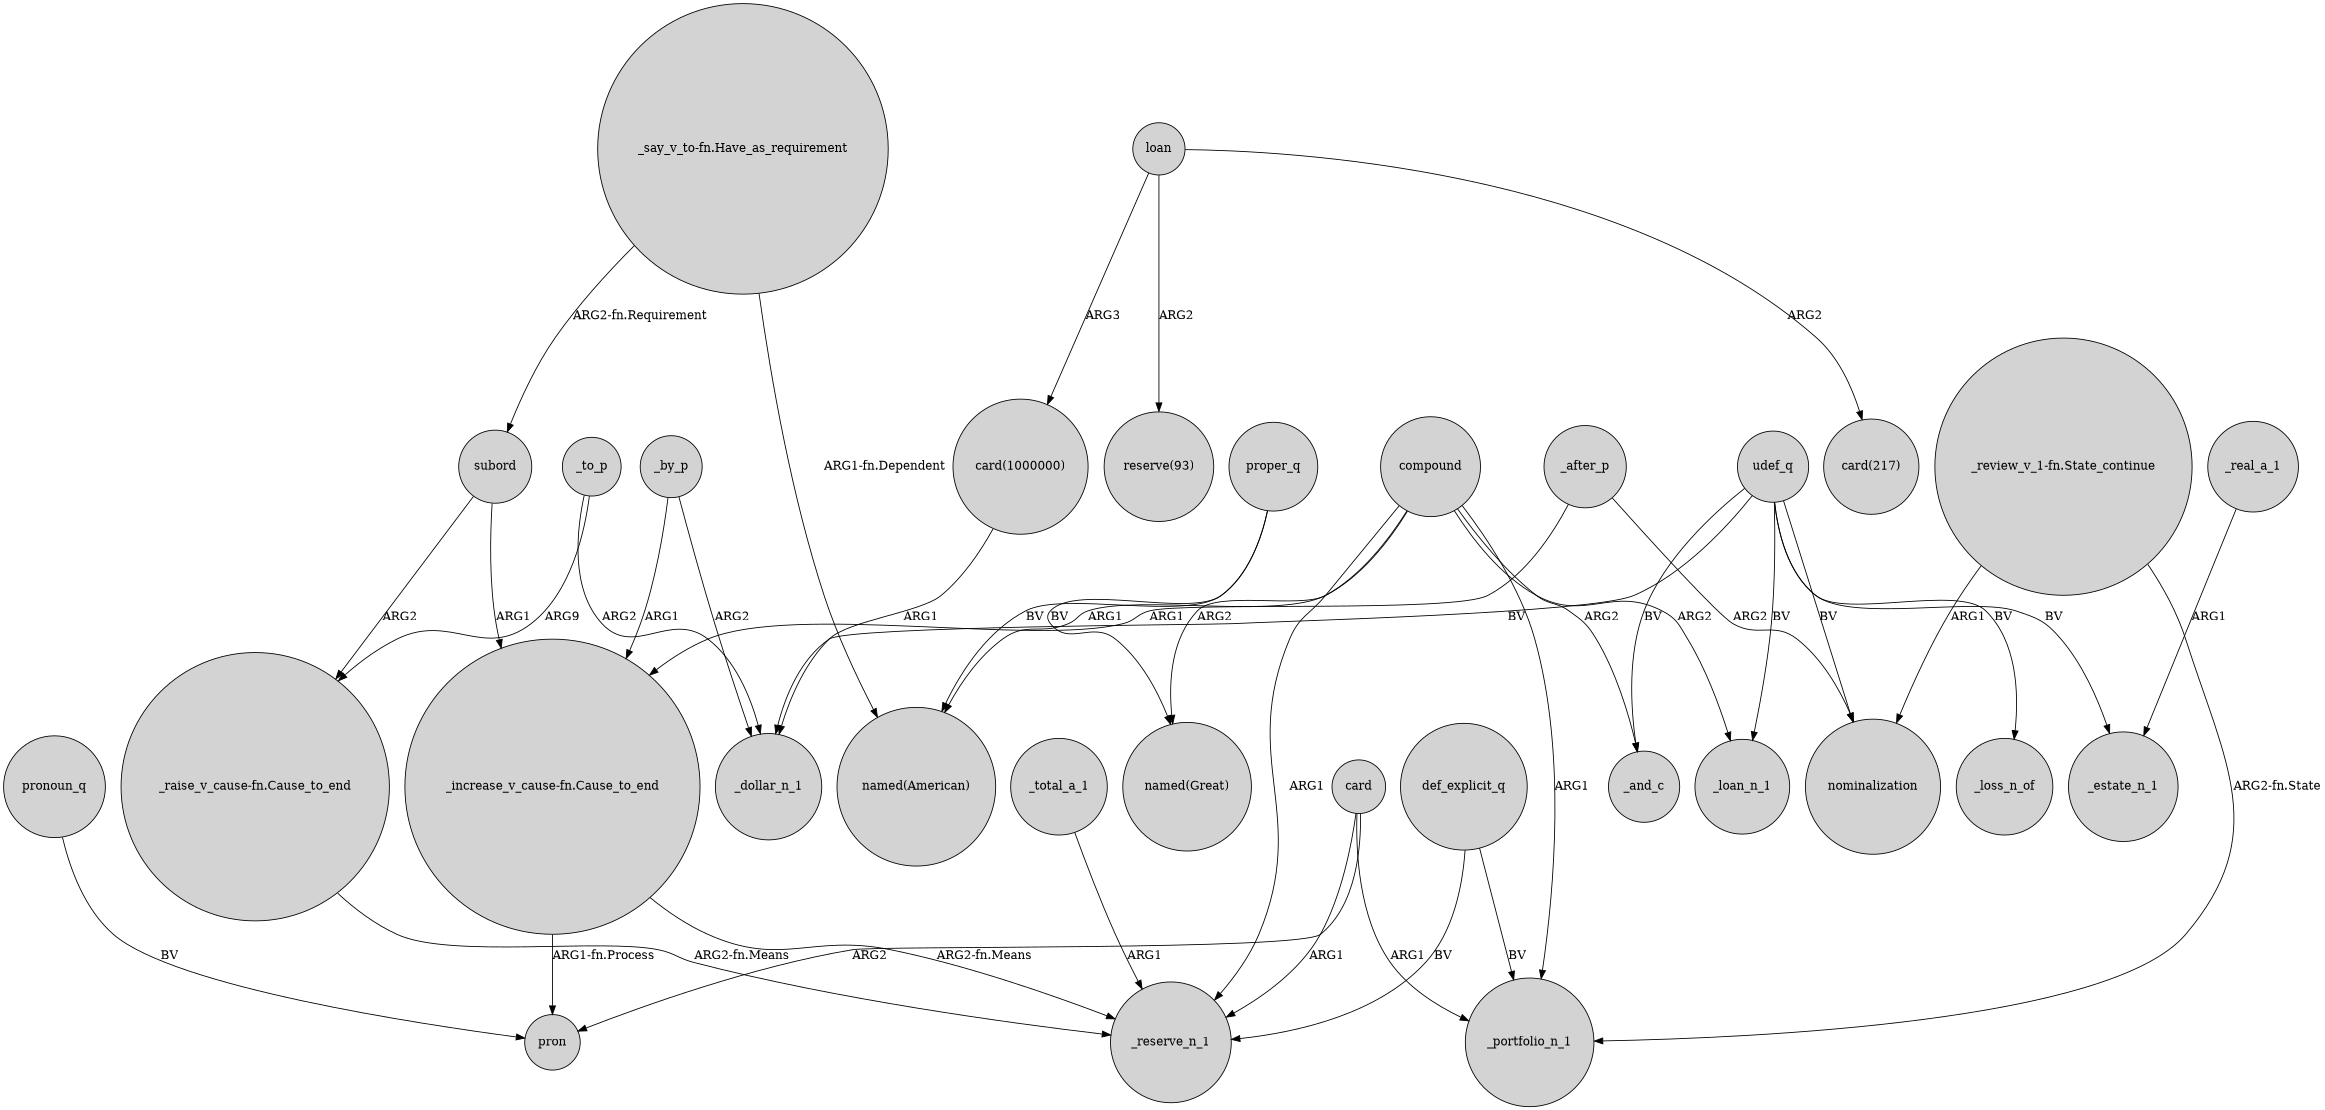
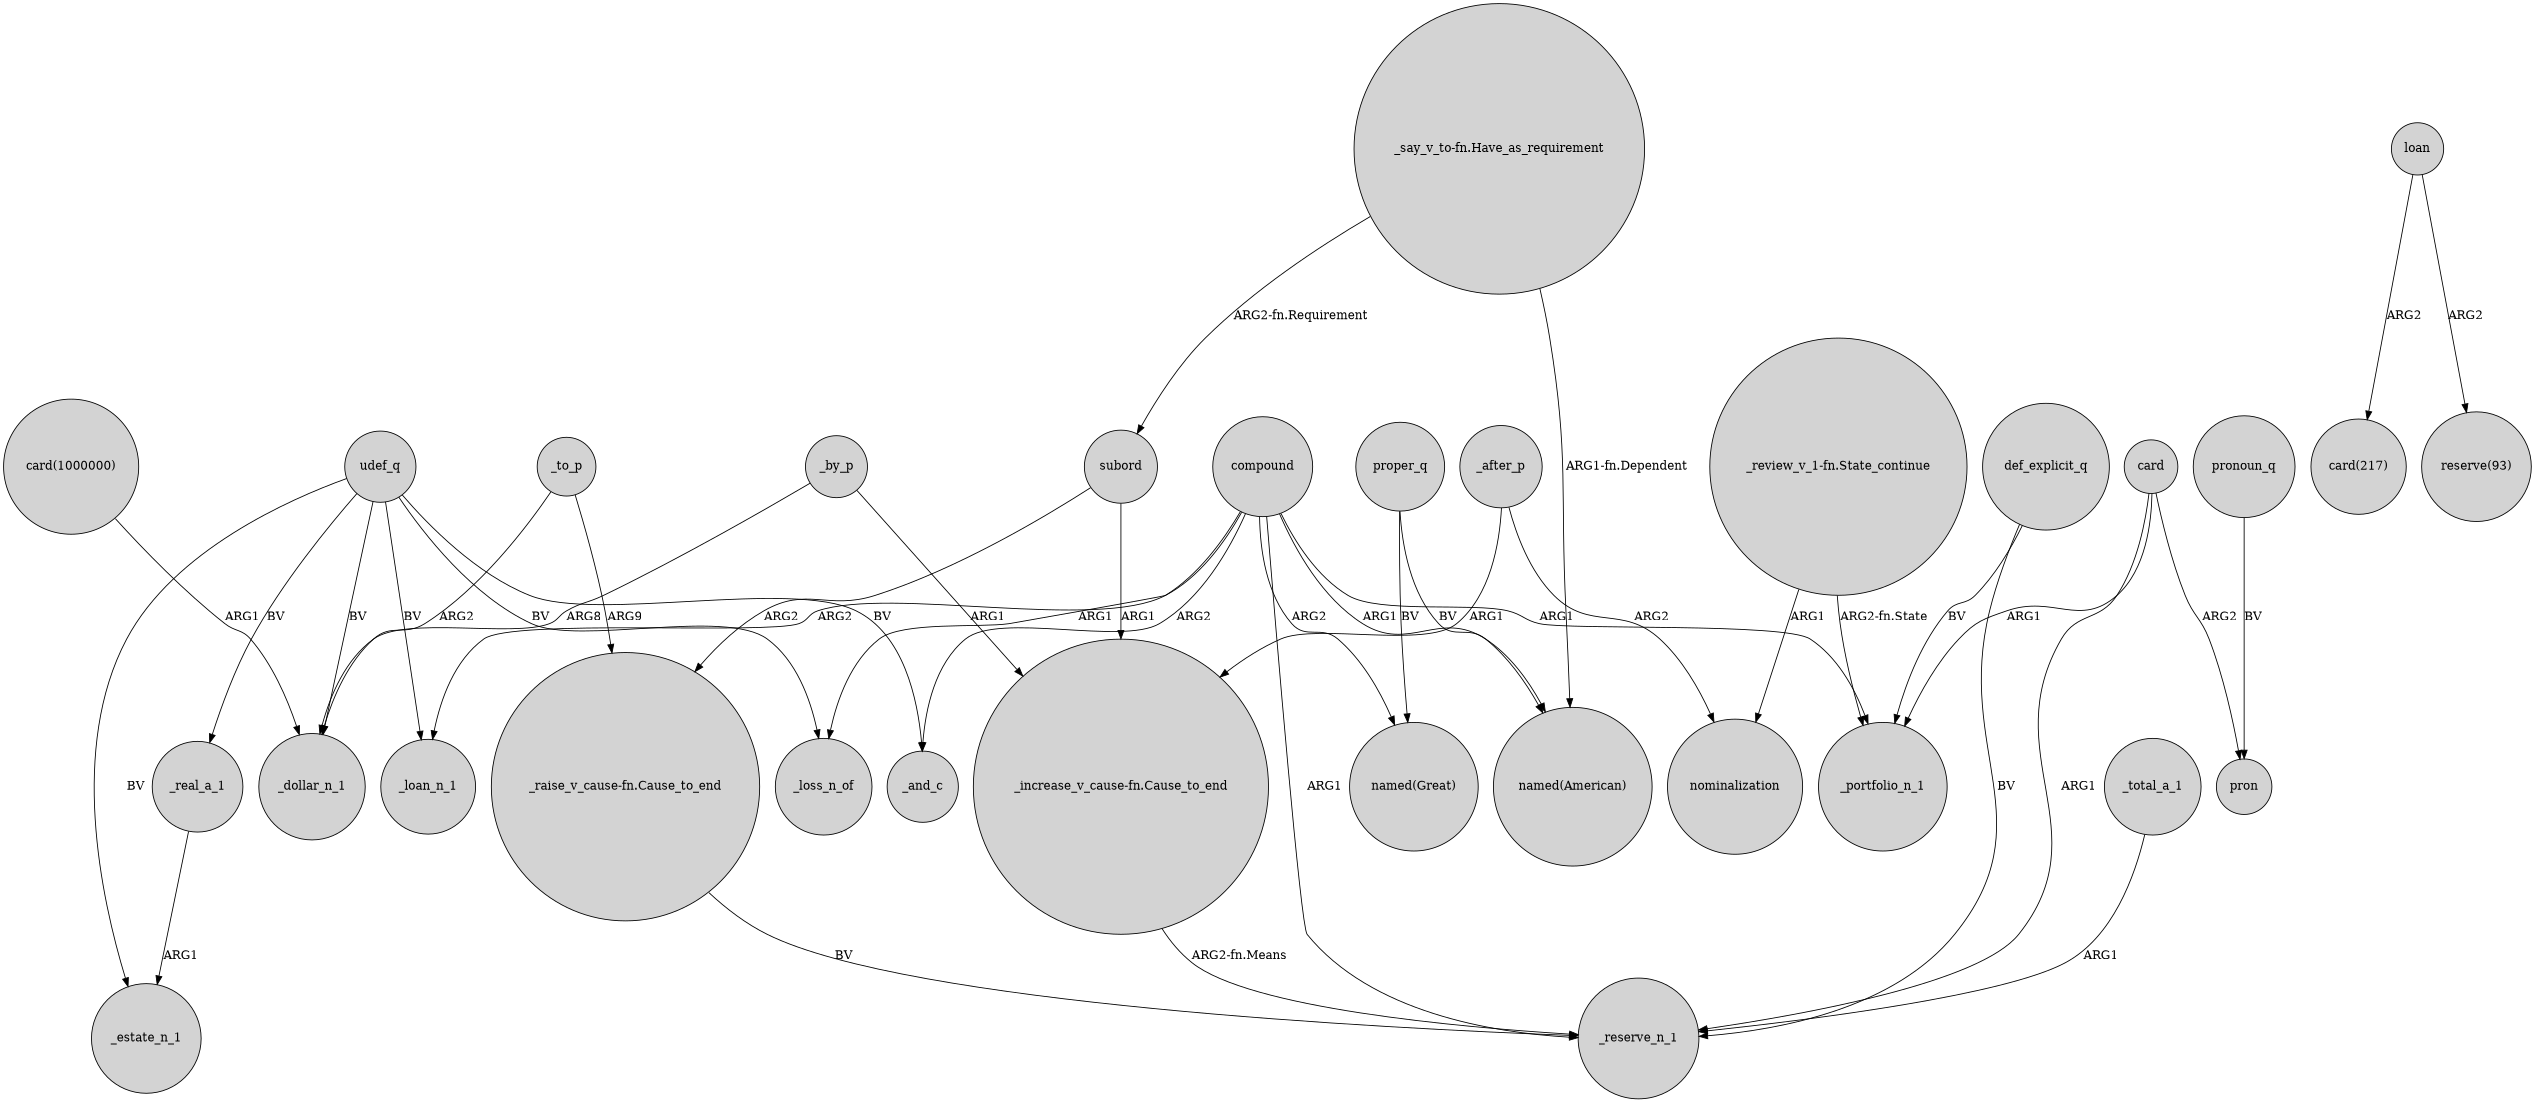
(1100, 285) -> none
(1817, 607) -> (271, 606)
(732, 617) -> (584, 617)
none -> (1027, 621)
(742, 956) -> (844, 956)
(552, 970) -> none
